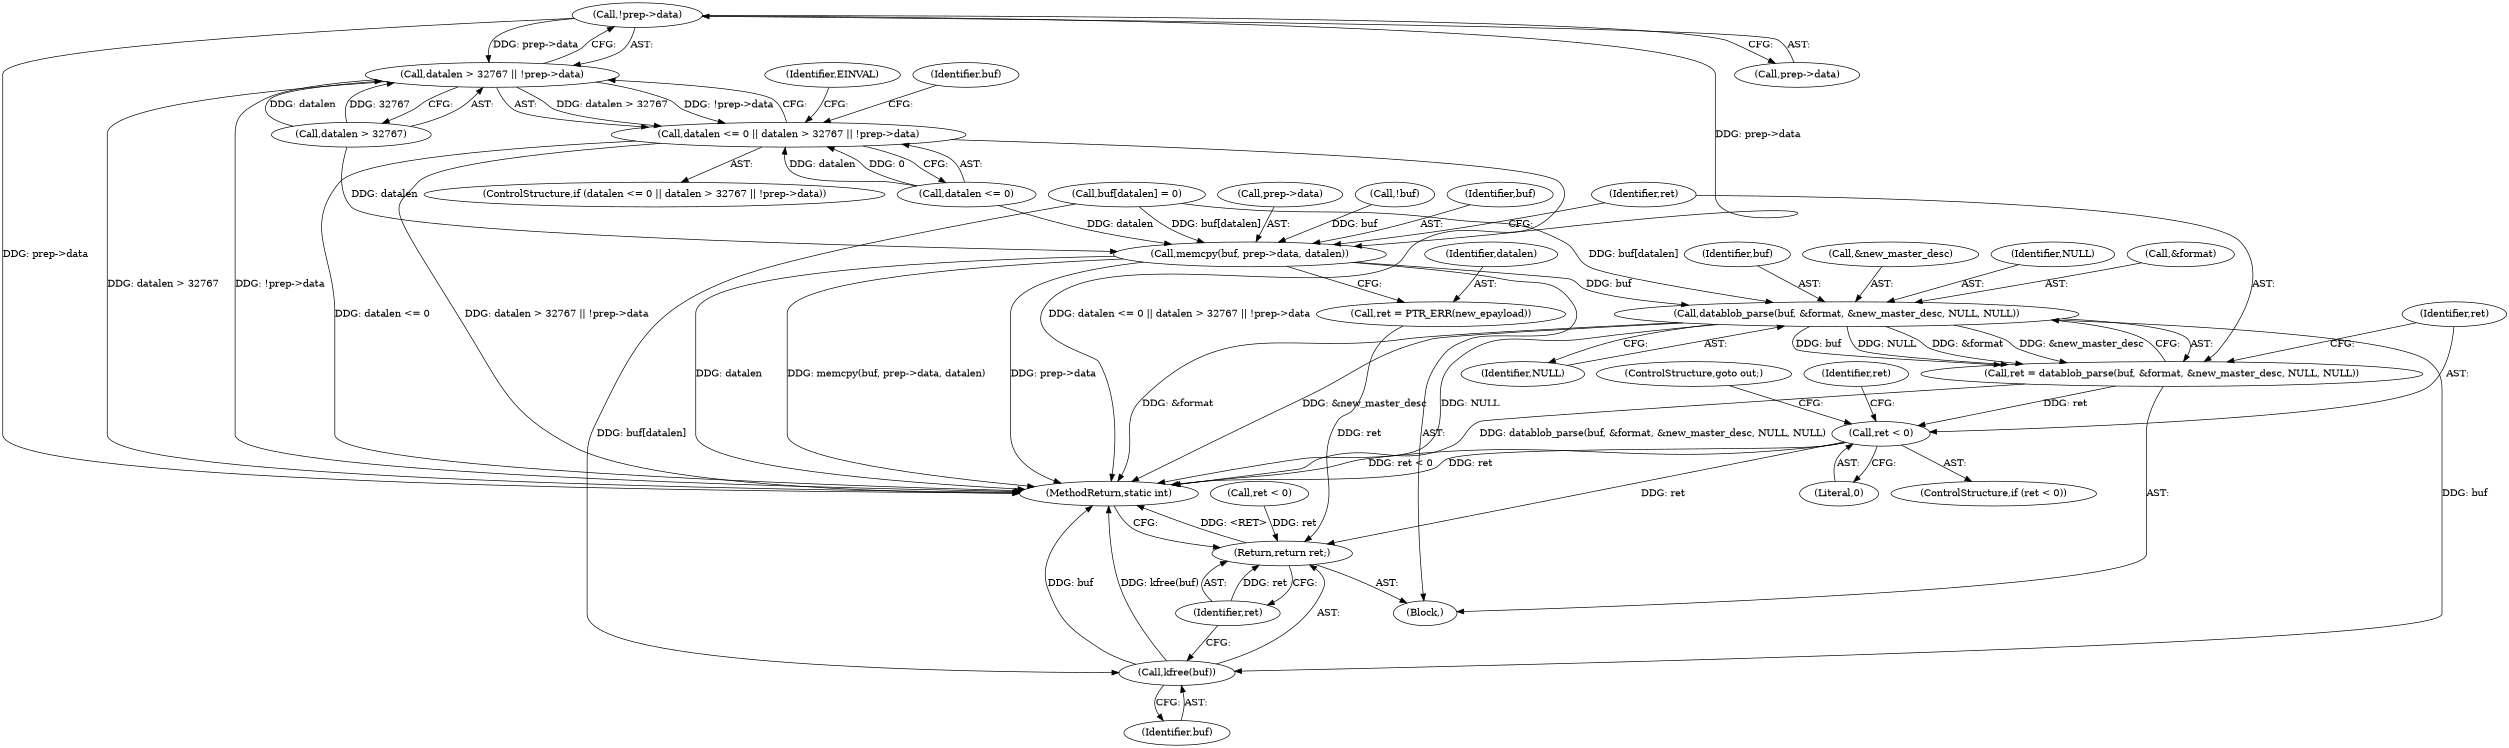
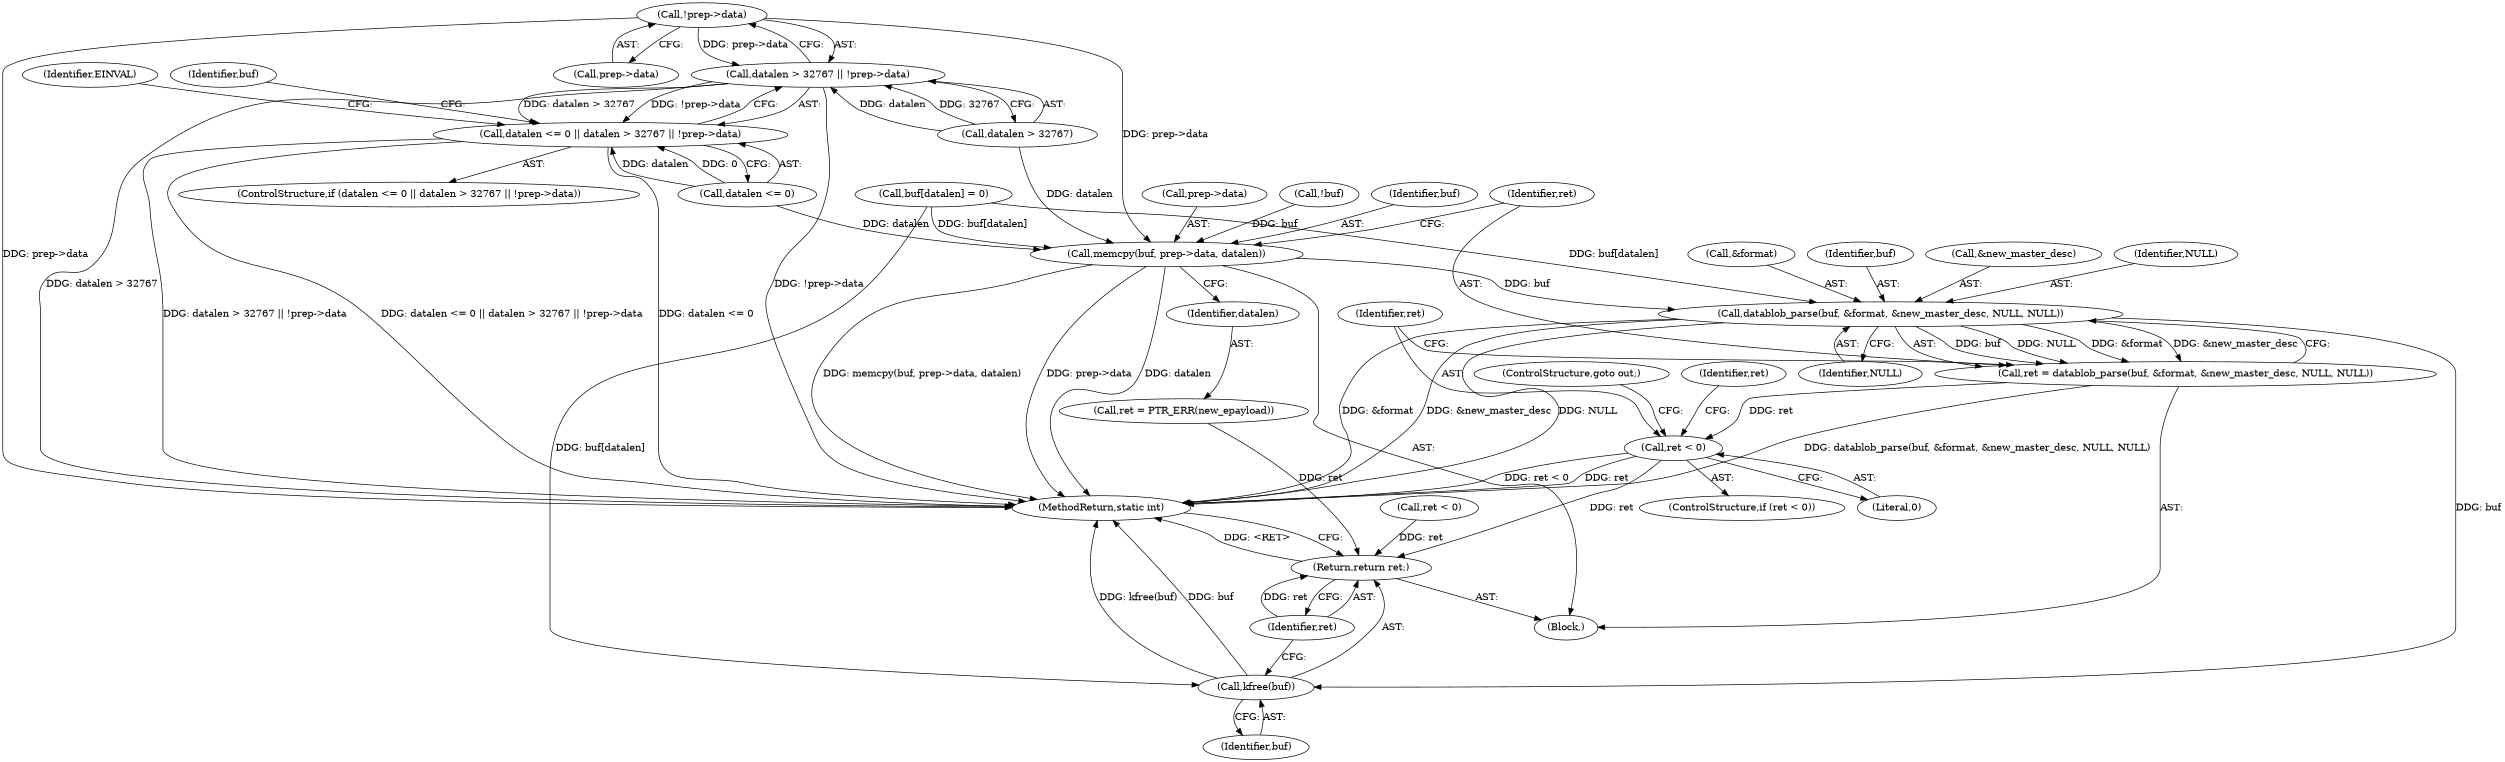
(1342, 283) -> (1197, 282)
